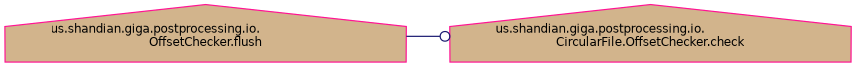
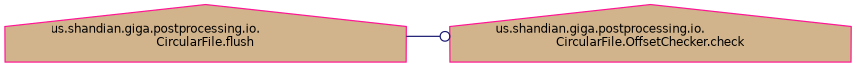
(206, 36) -> (206, 36)
